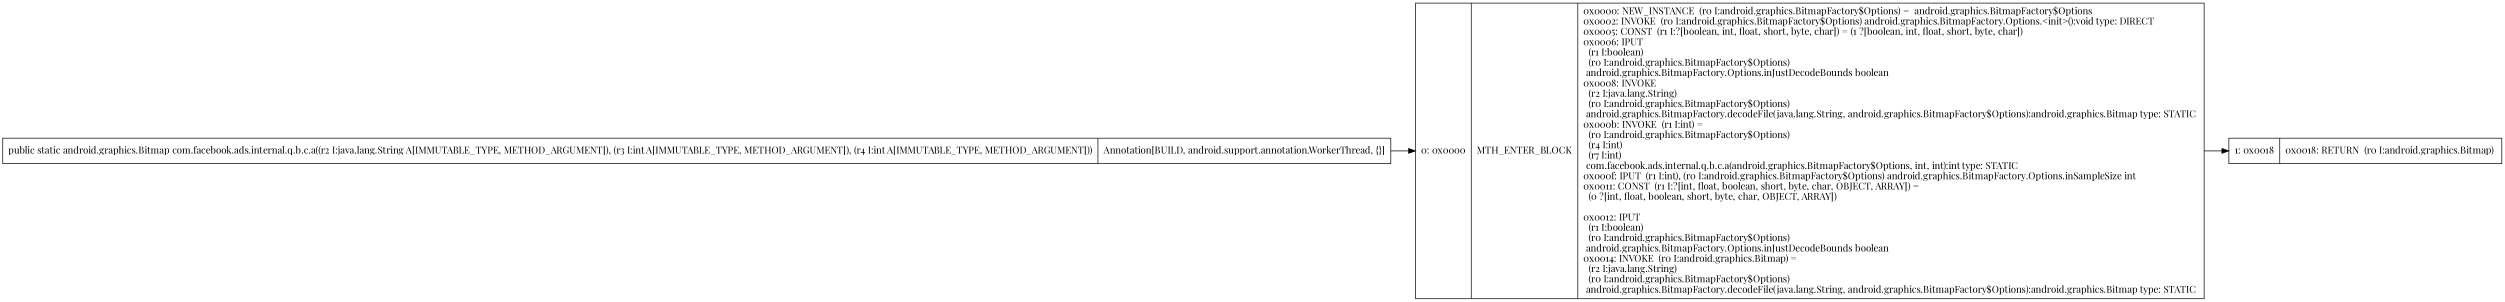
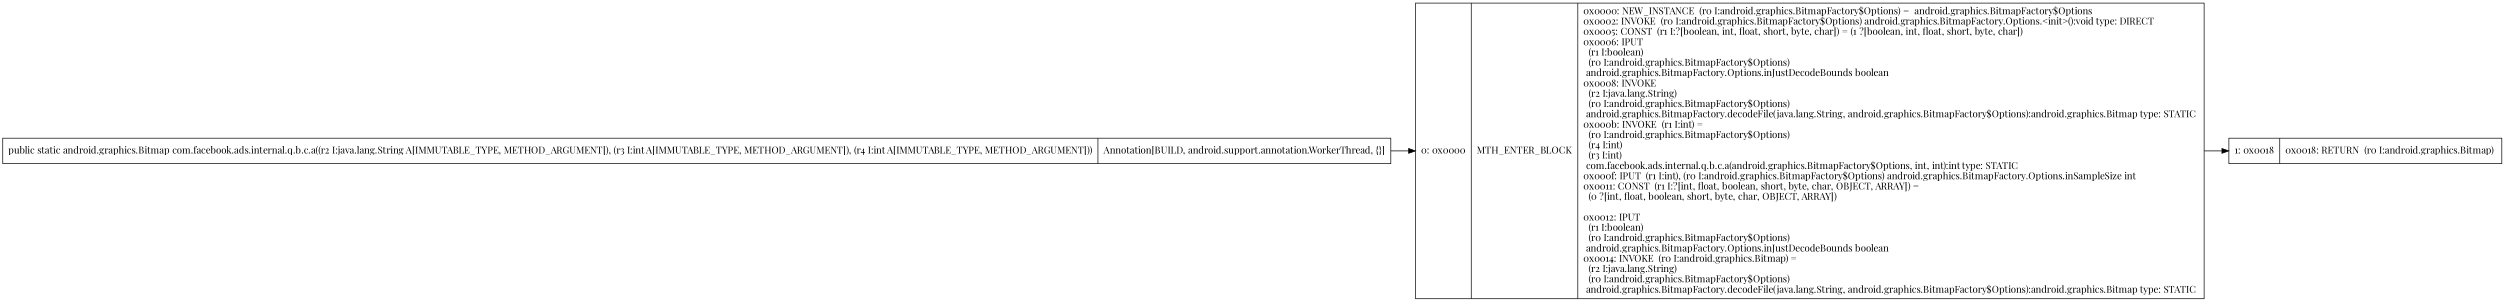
(1602, 156) -> (1603, 156)
